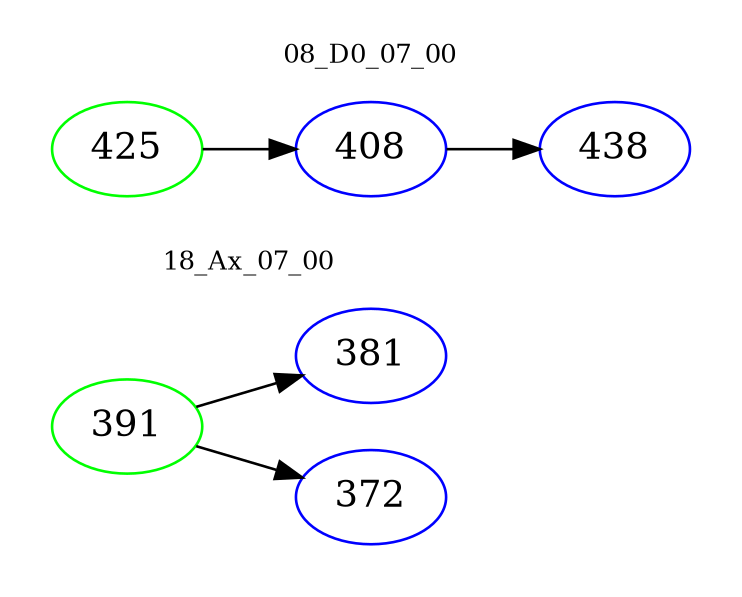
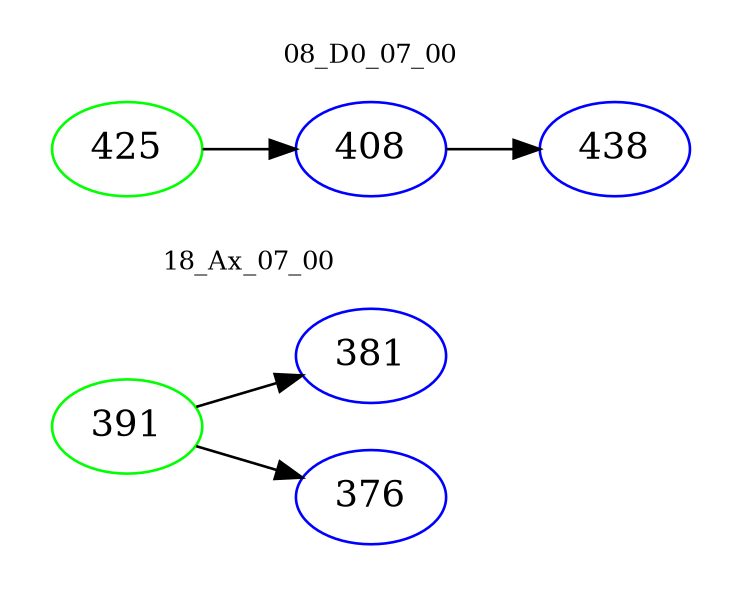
(371, 497) -> (371, 497)
